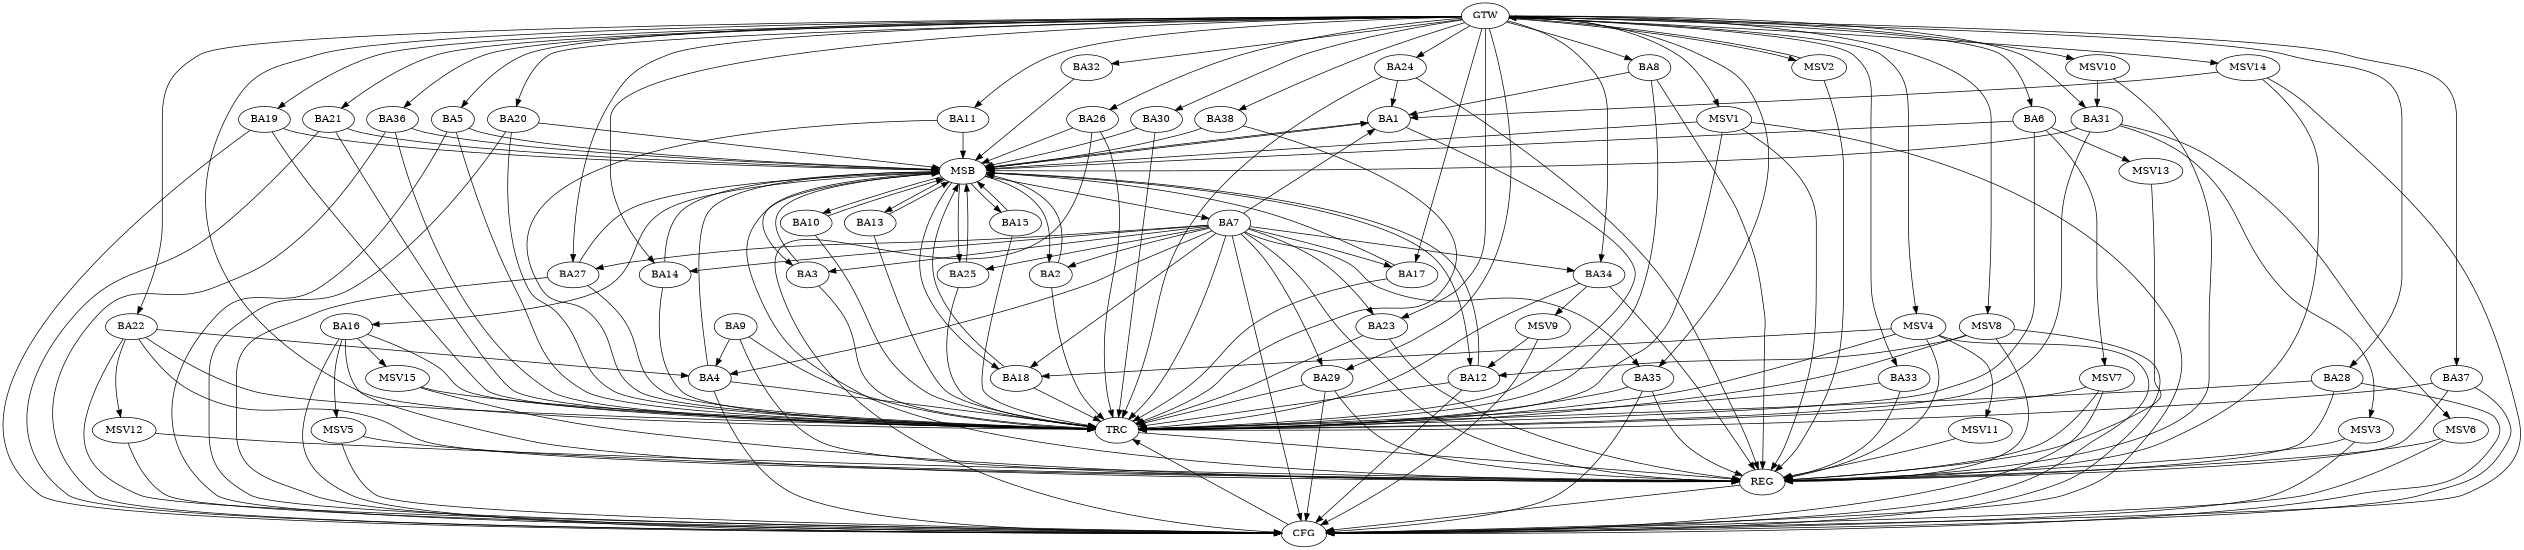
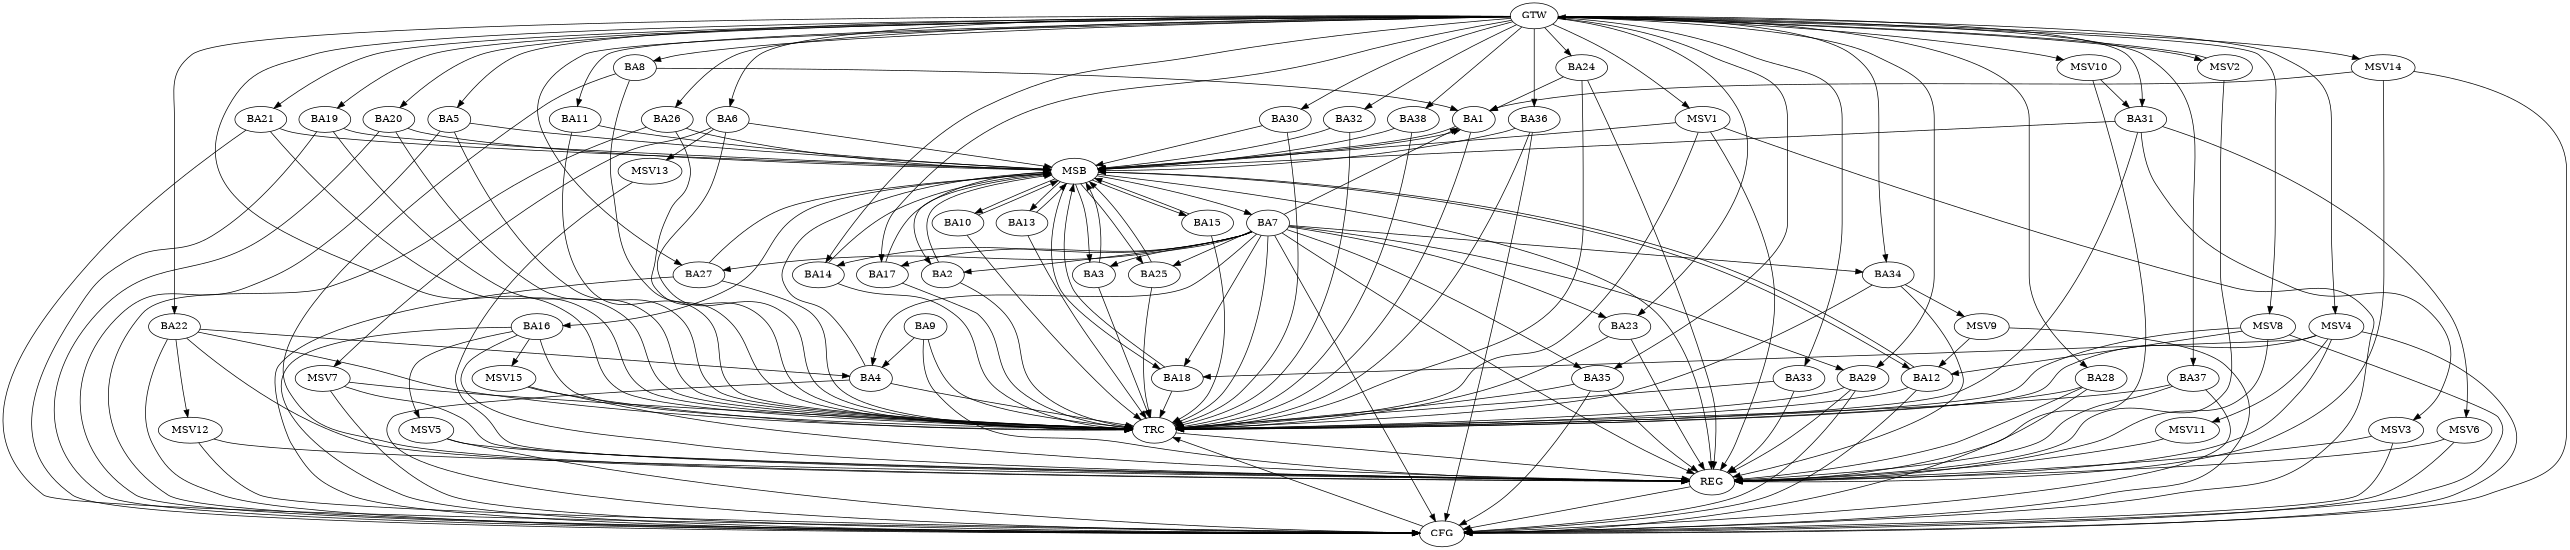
none -> (1322, 305)
